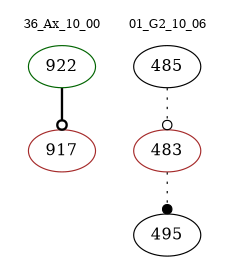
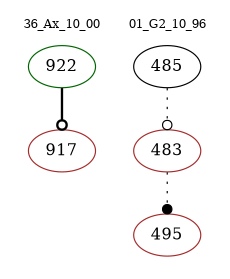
(168, 25) -> (168, 25)
(167, 235) -> (167, 235)
